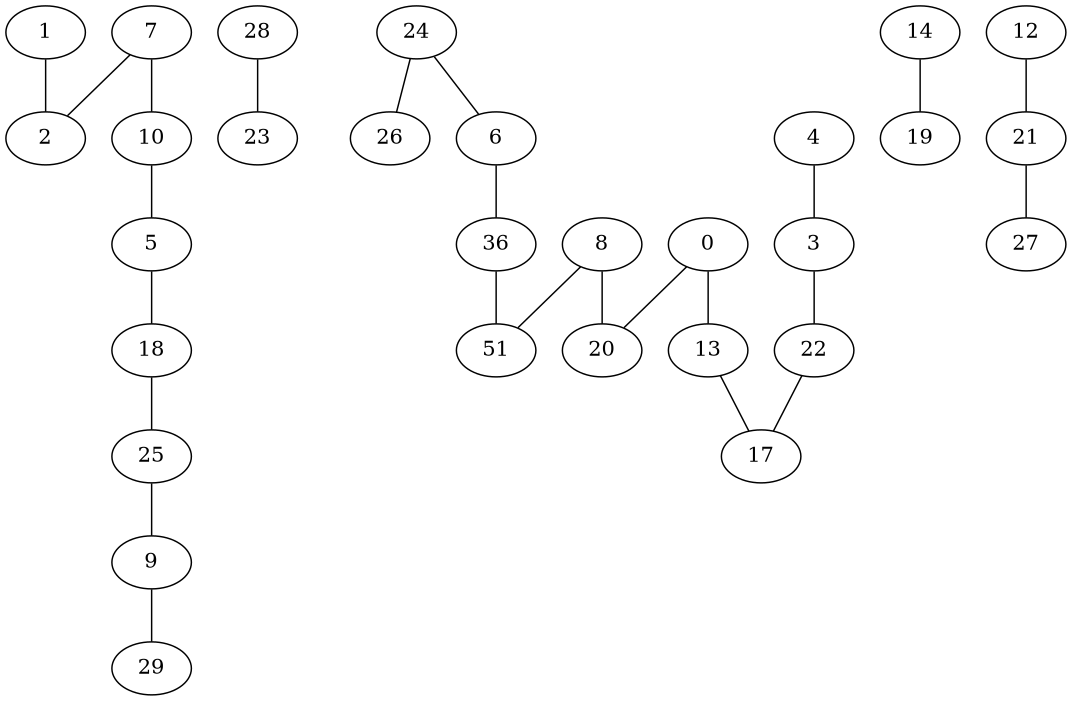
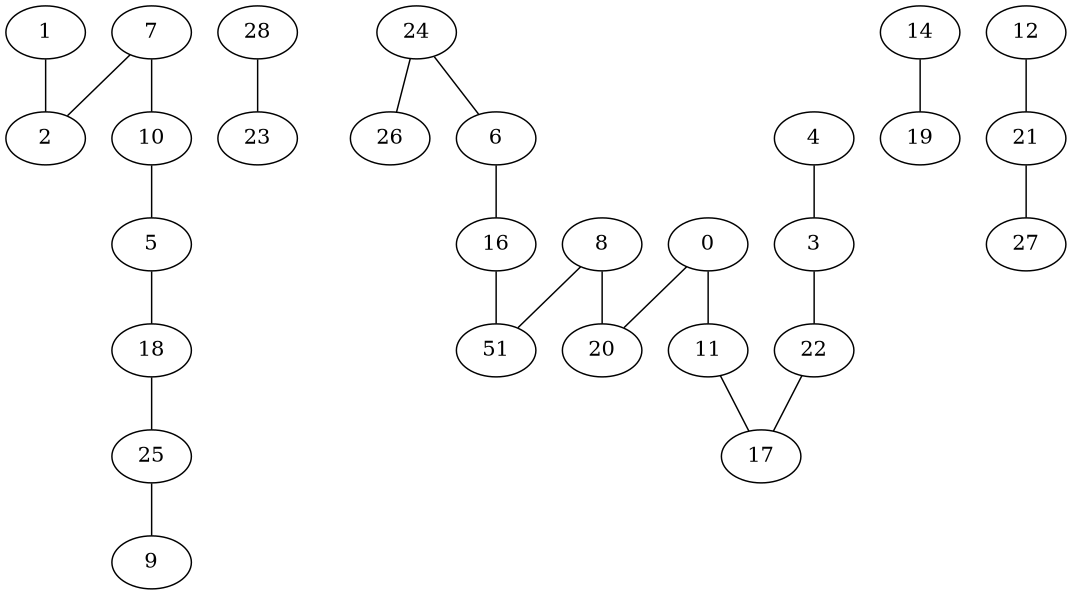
(496, 244) -> (496, 244)
(708, 350) -> (708, 350)
(152, 668) -> none
